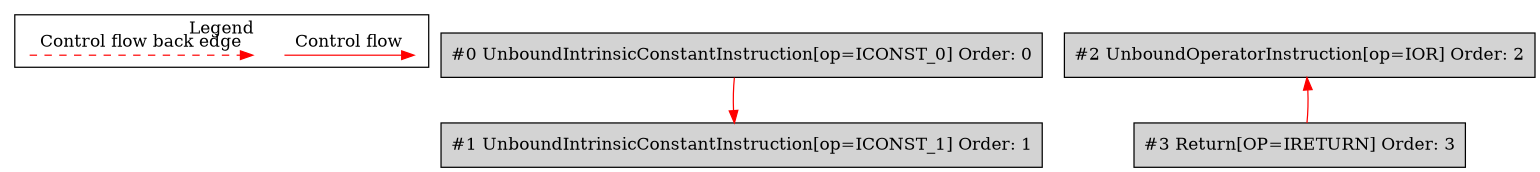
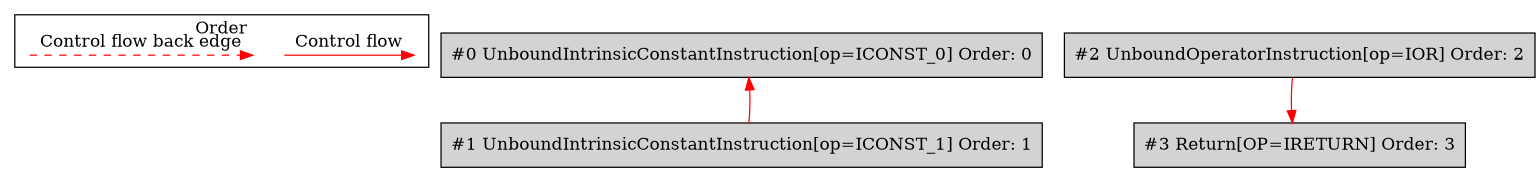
(222, 29) -> (222, 29)
(733, 94) -> (750, 106)
(1308, 106) -> (1291, 94)
